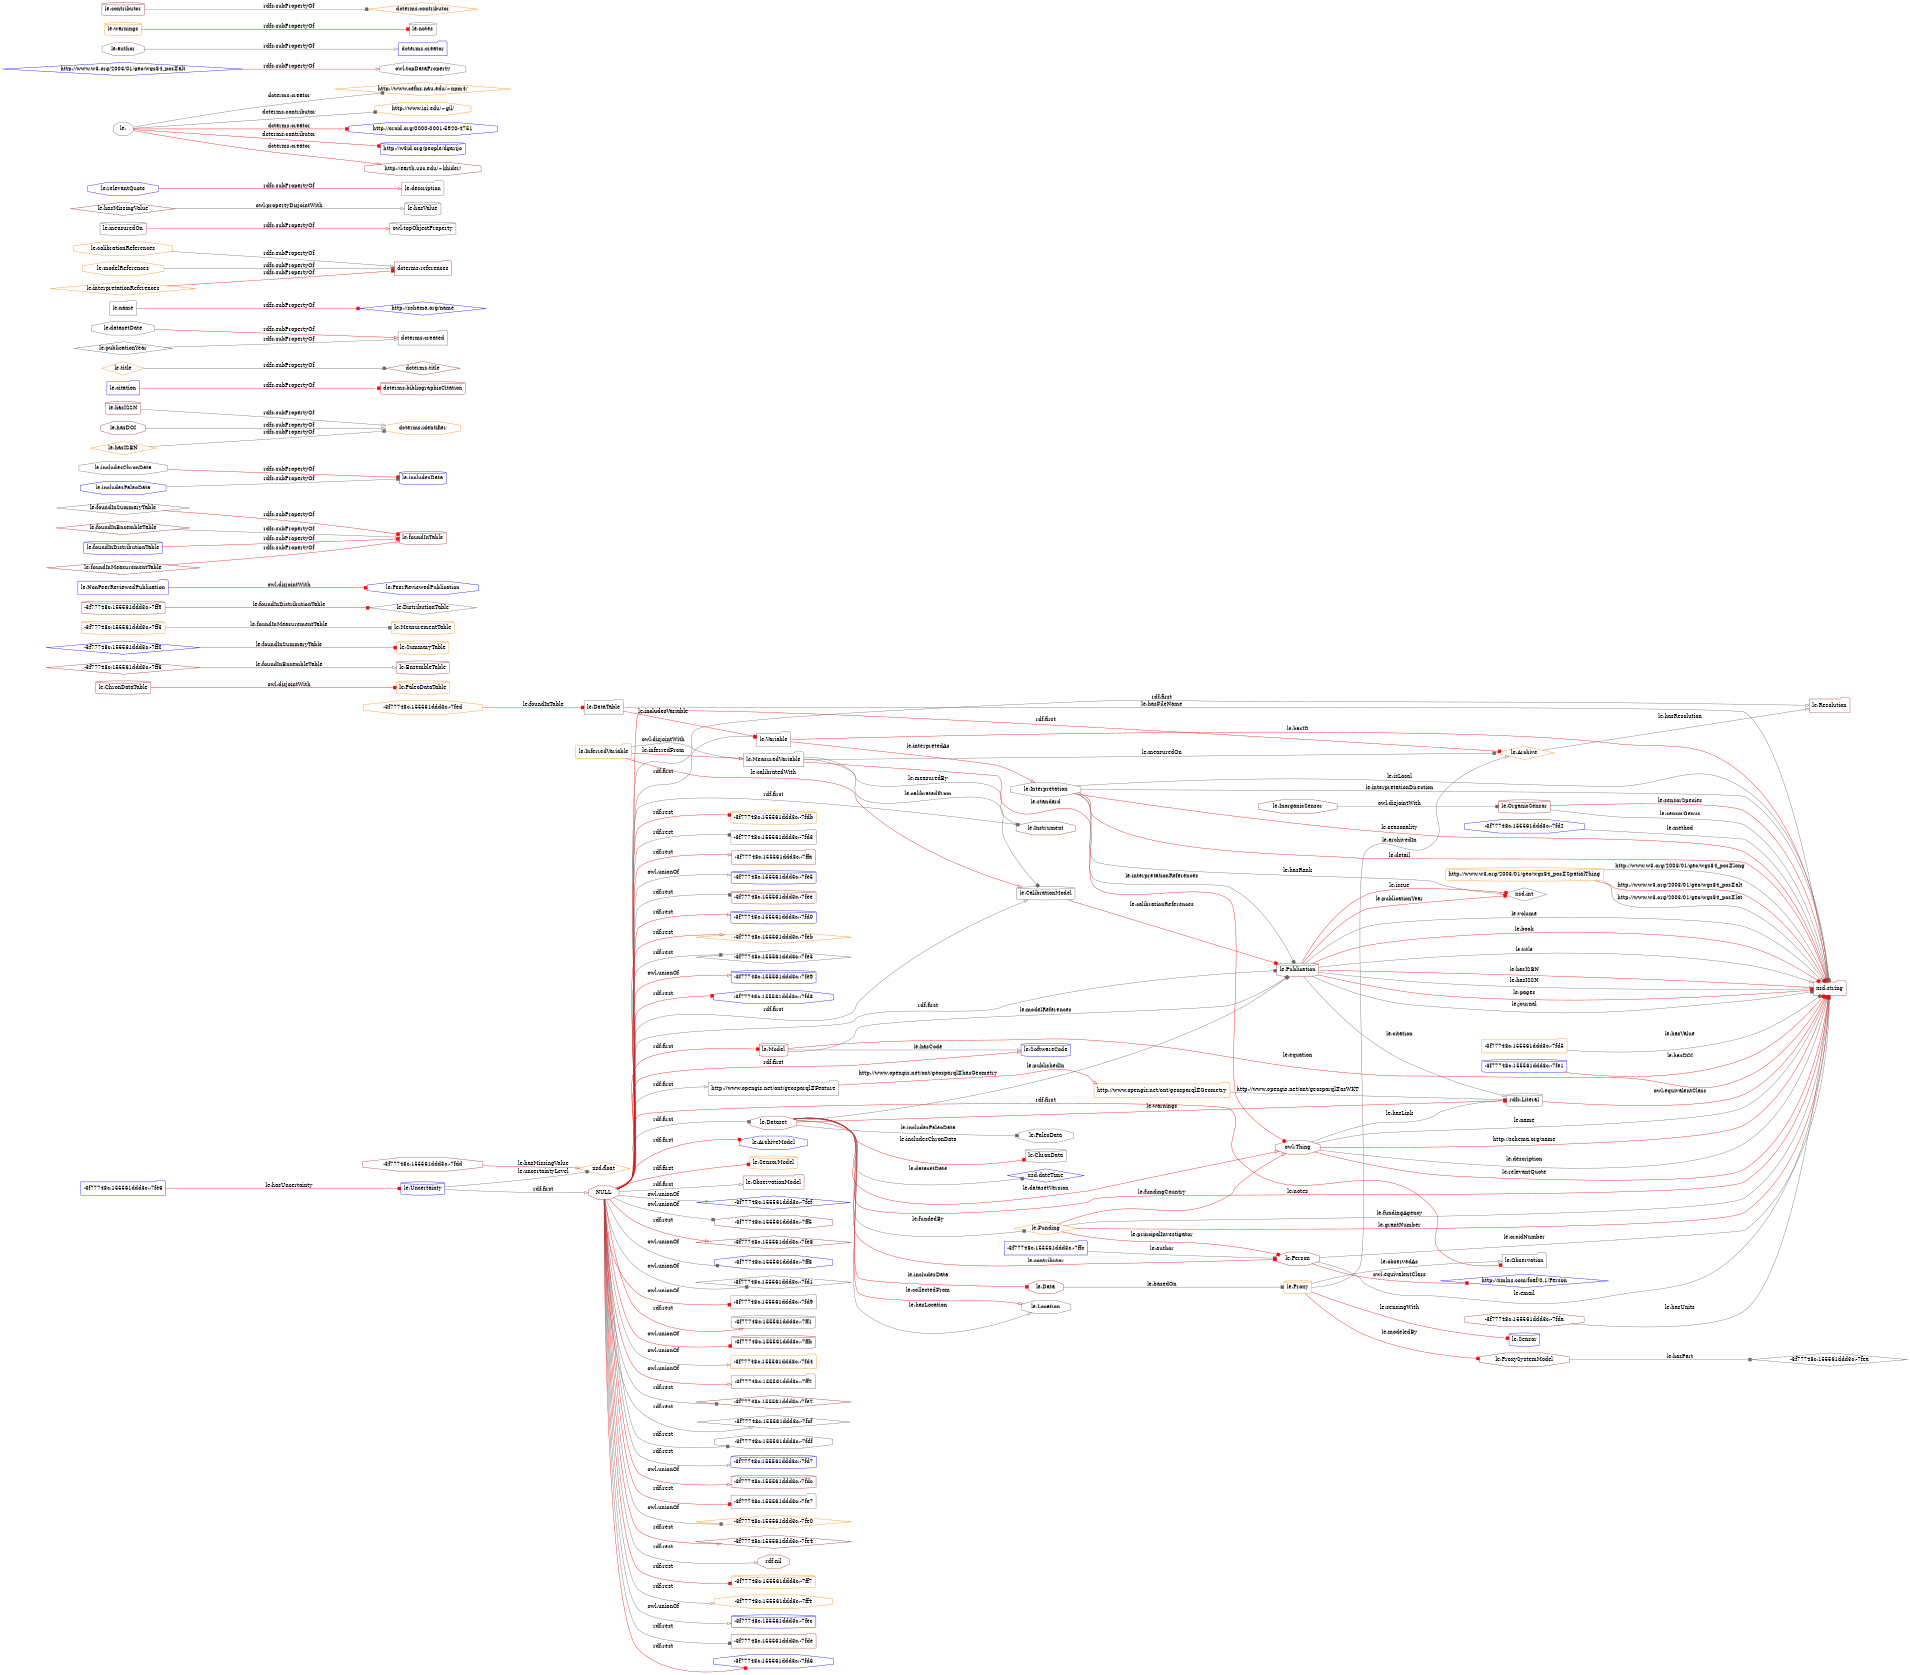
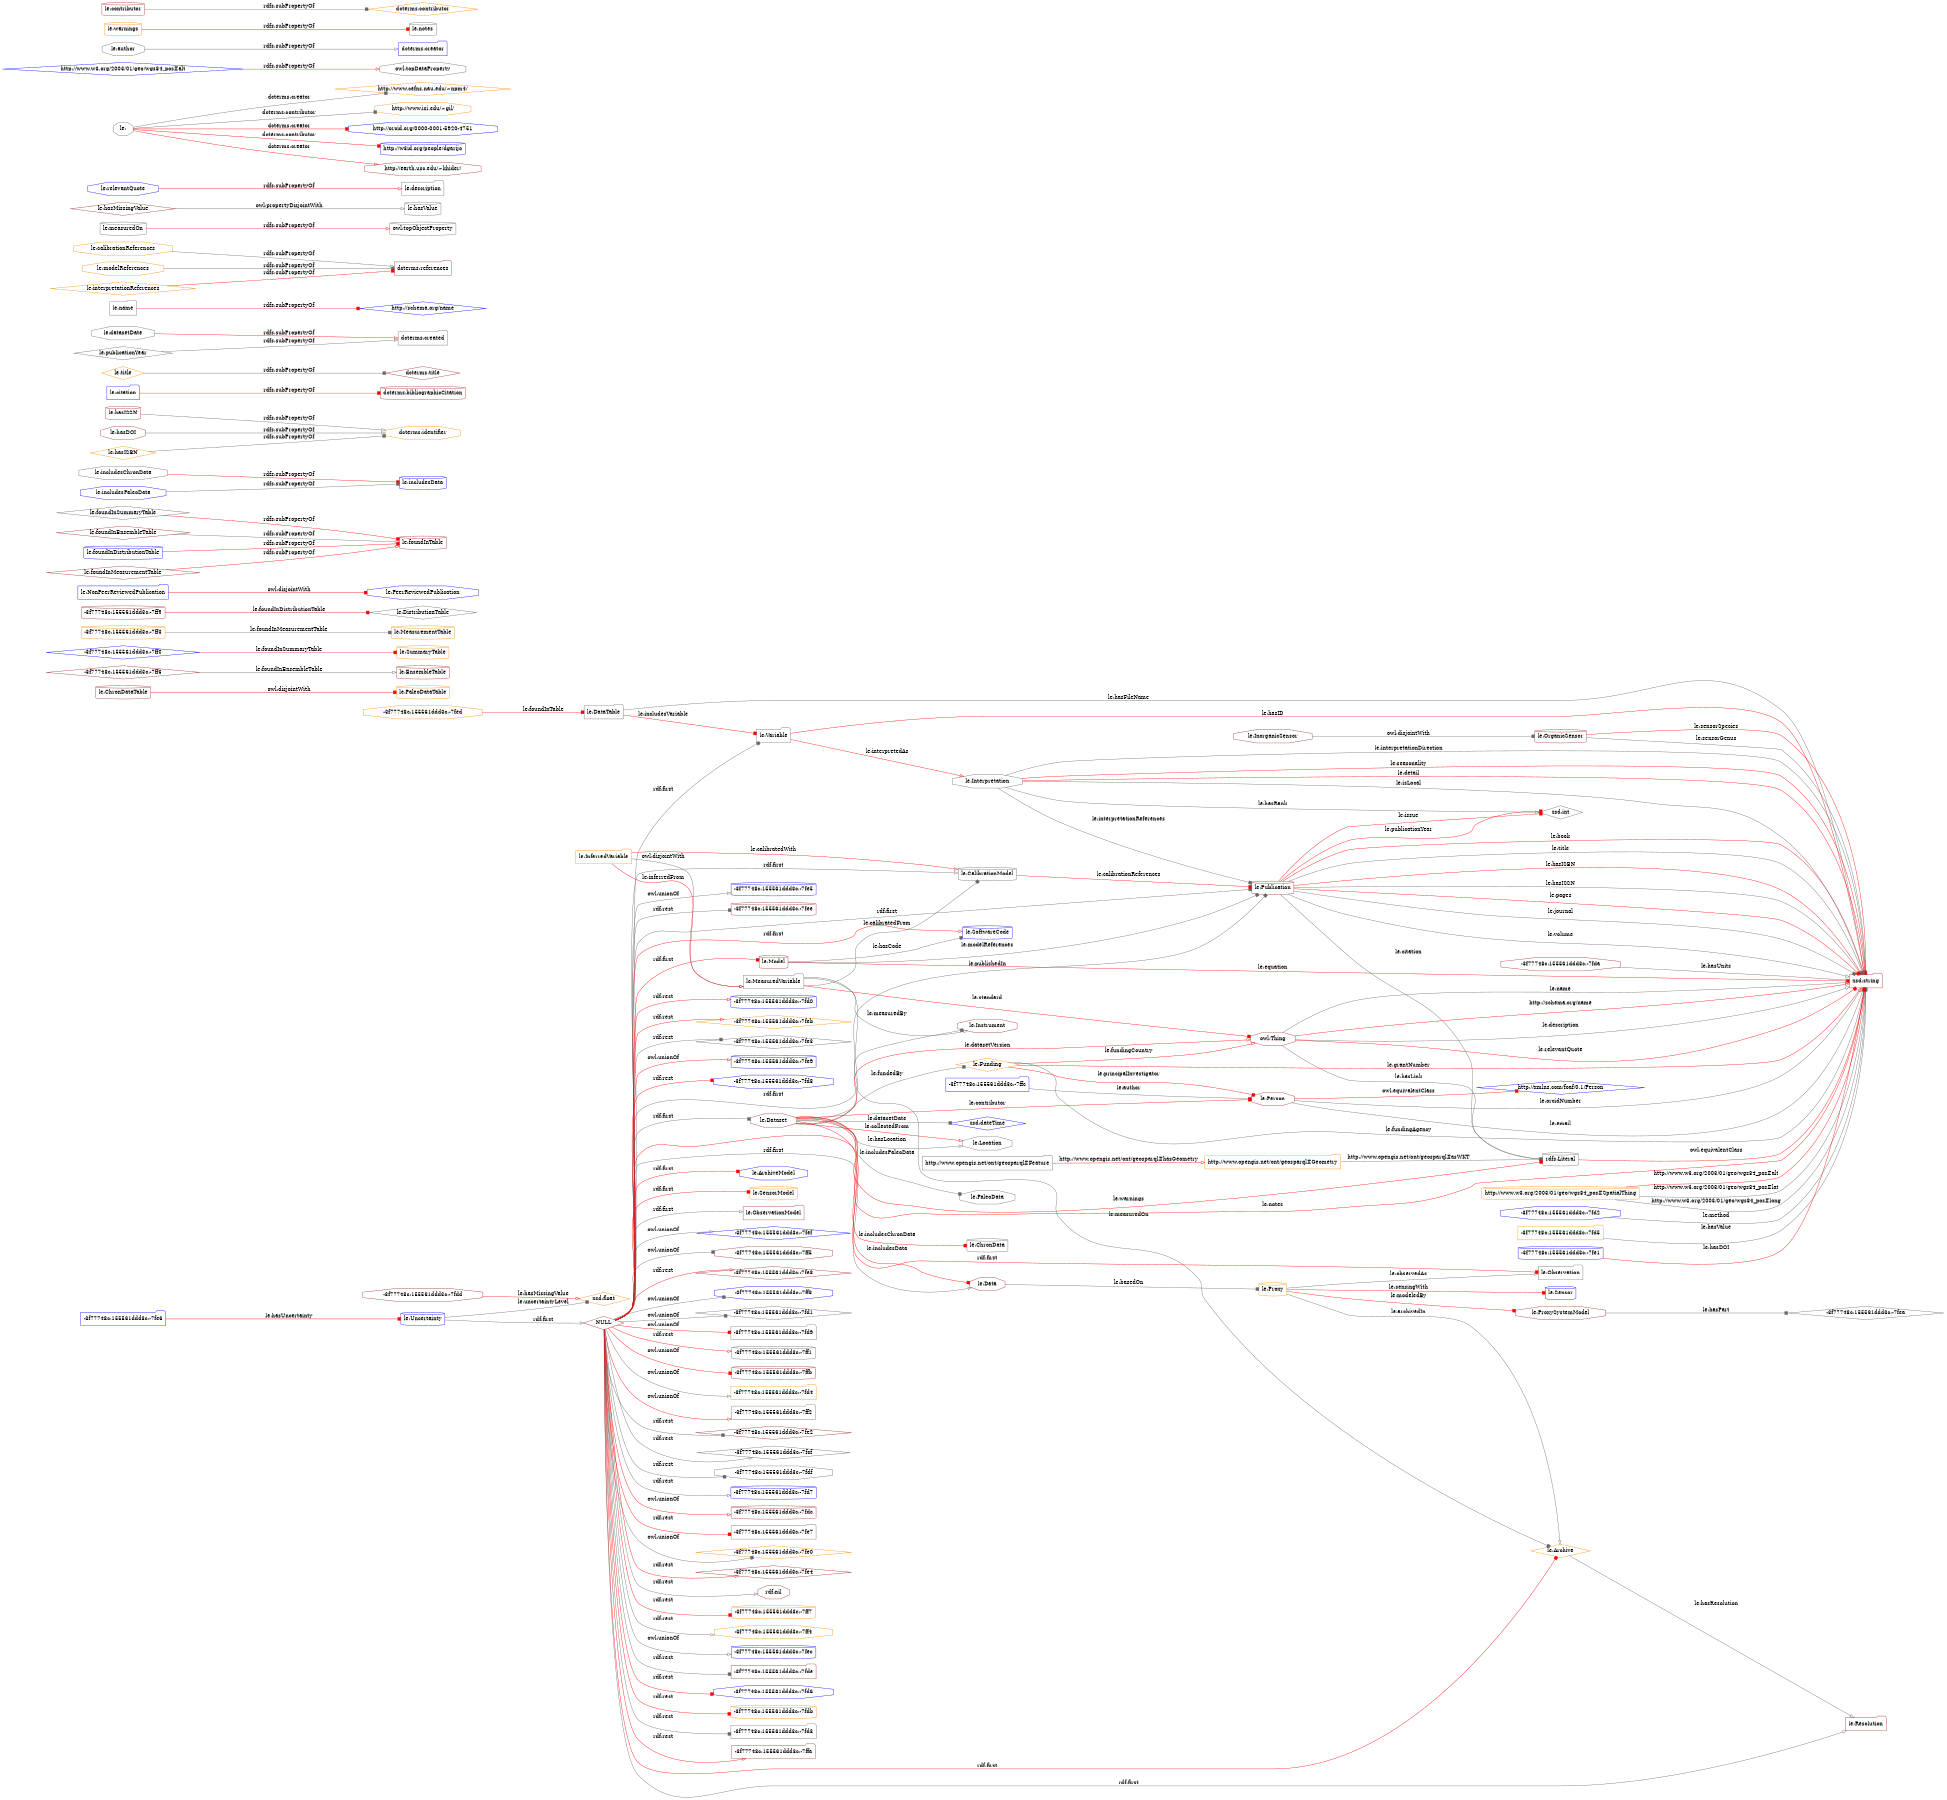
(903, 1050) -> (874, 956)
(640, 1099) -> (774, 1154)
(604, 1193) -> (604, 1323)
